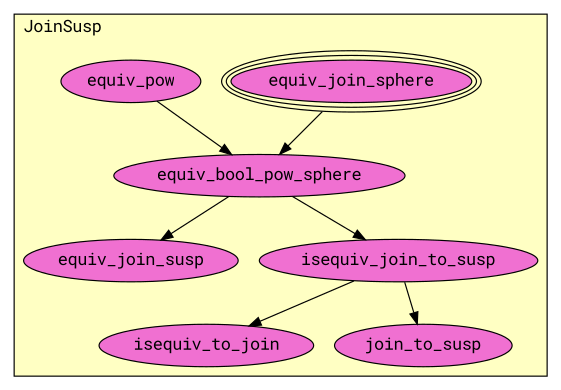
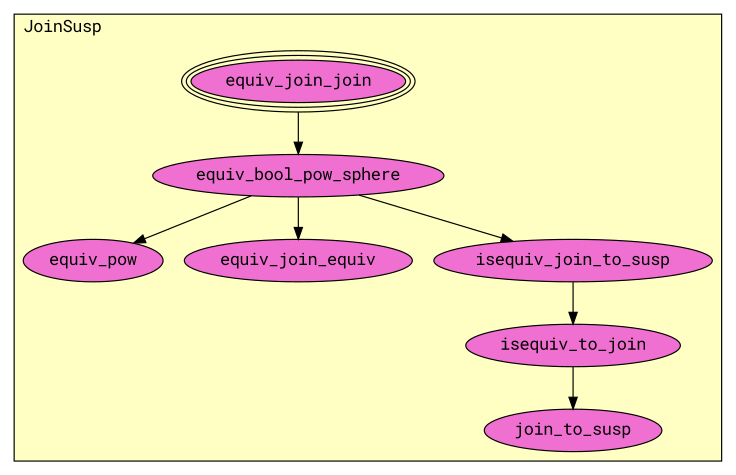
(351, 81) -> (298, 81)
(189, 124) -> (198, 217)
(131, 261) -> (298, 261)
(409, 297) -> (573, 382)
